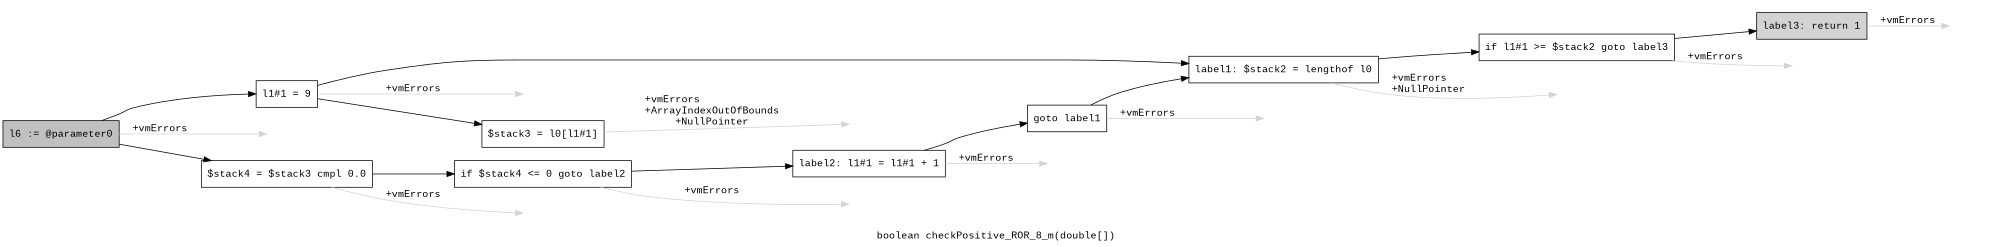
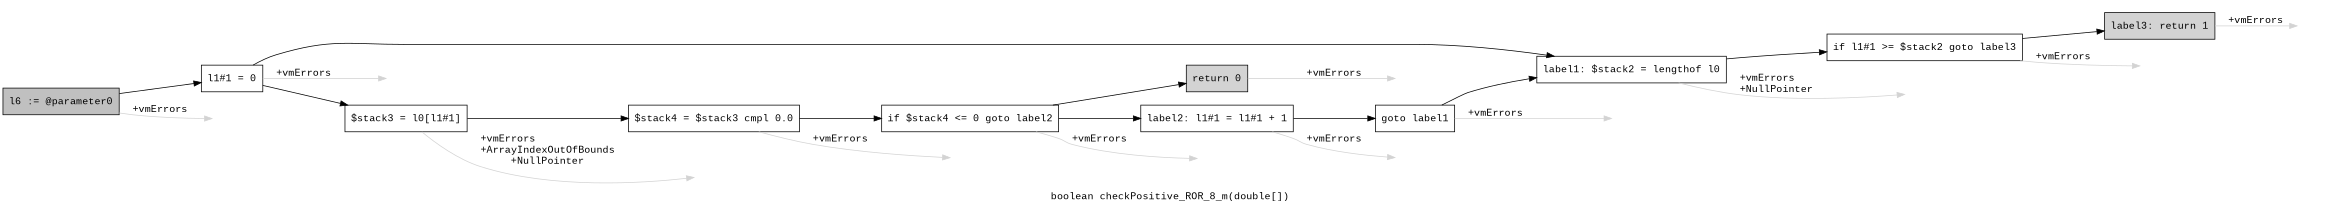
none -> (1217, 78)
(287, 94) -> (232, 78)
(162, 152) -> (544, 118)
